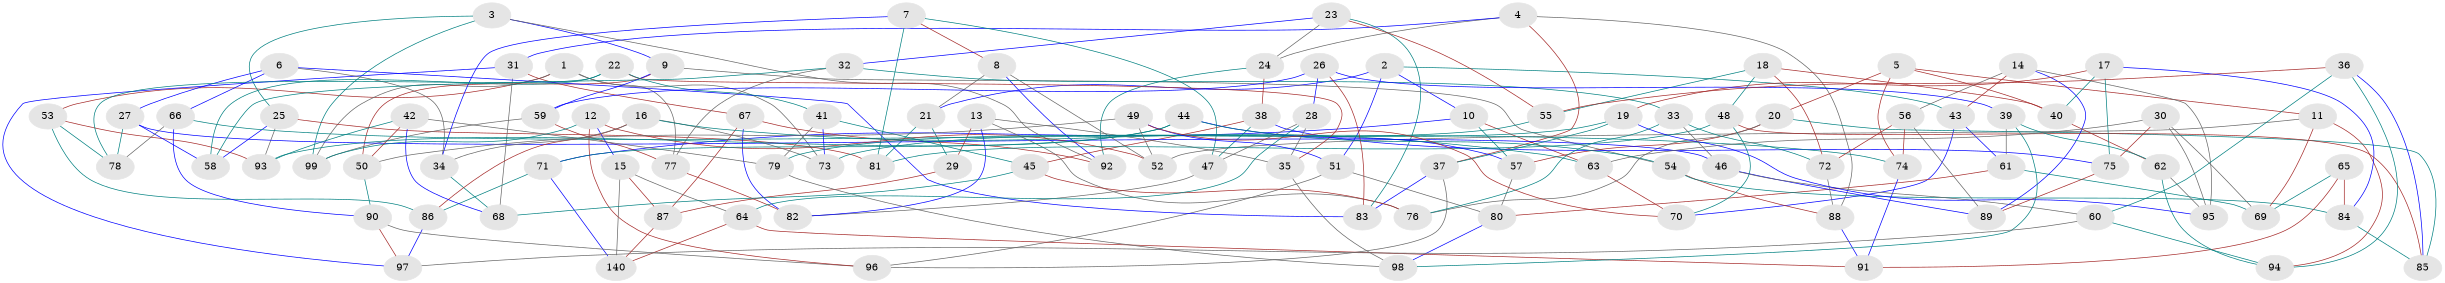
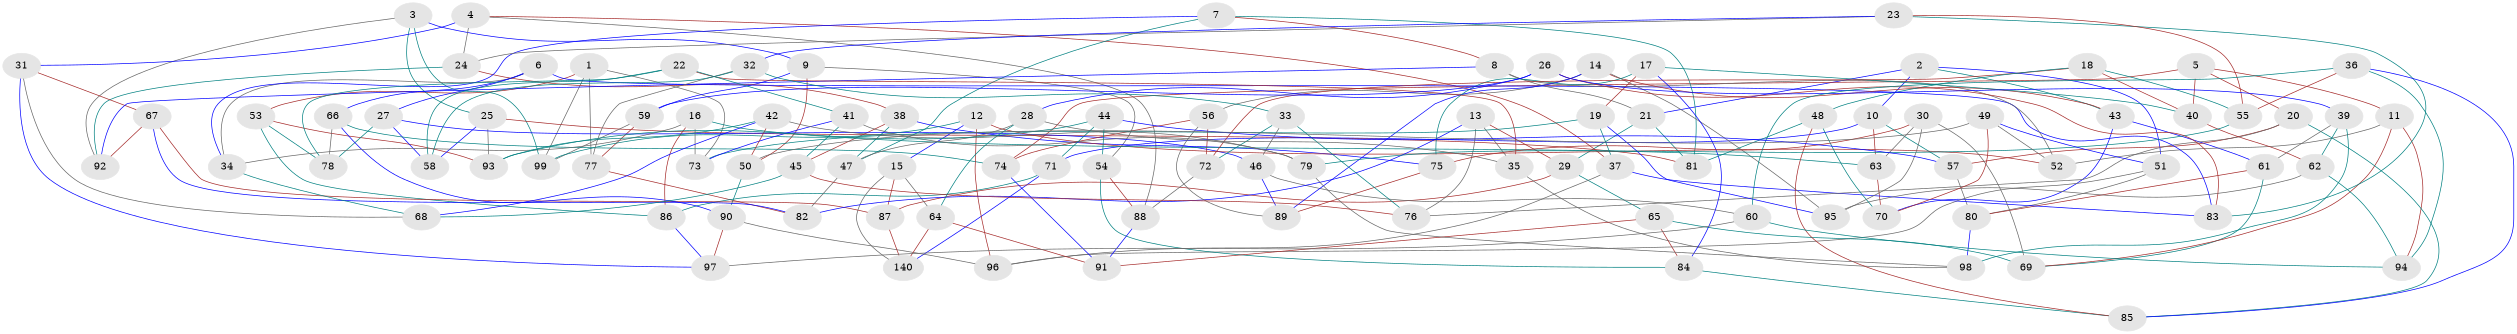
none -> (1610, 192)
